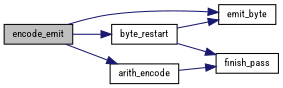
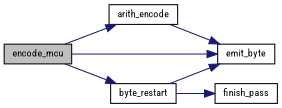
(38, 34) -> (38, 54)
(192, 69) -> (190, 32)
